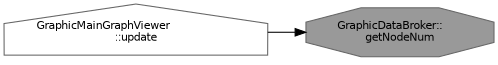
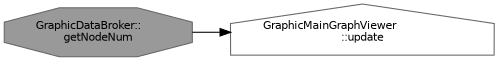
(281, 32) -> (206, 32)
